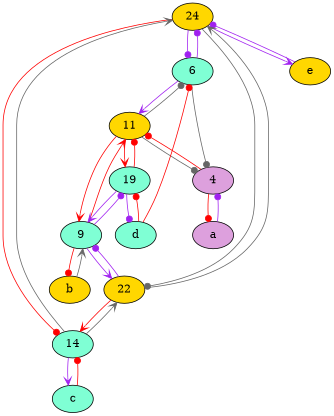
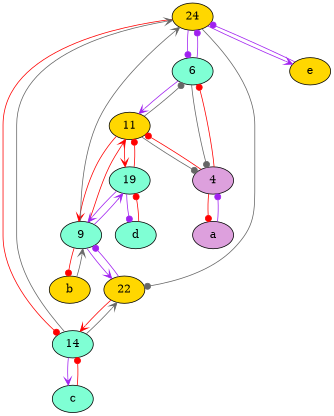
(169, 161) -> (208, 128)
(268, 190) -> (101, 114)
(107, 212) -> (107, 212)
